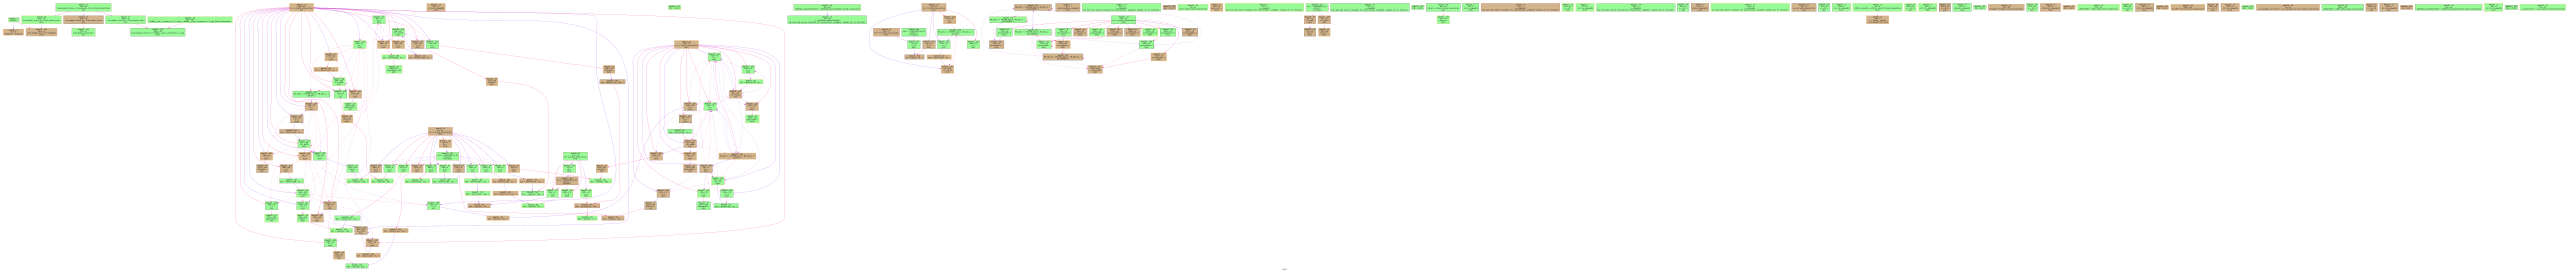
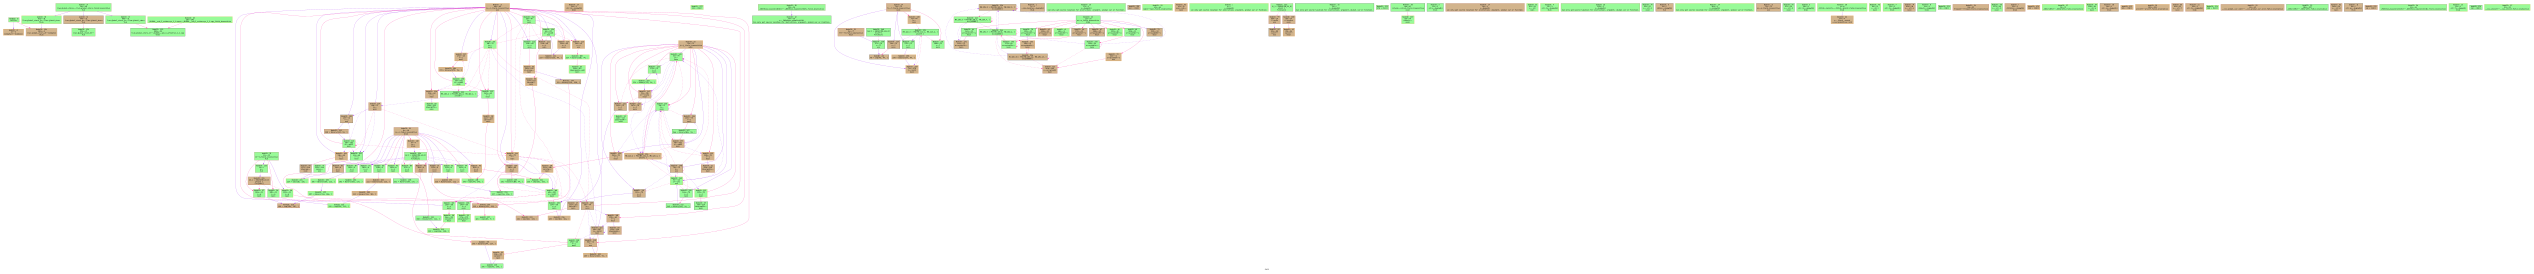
none -> (615, 231)
